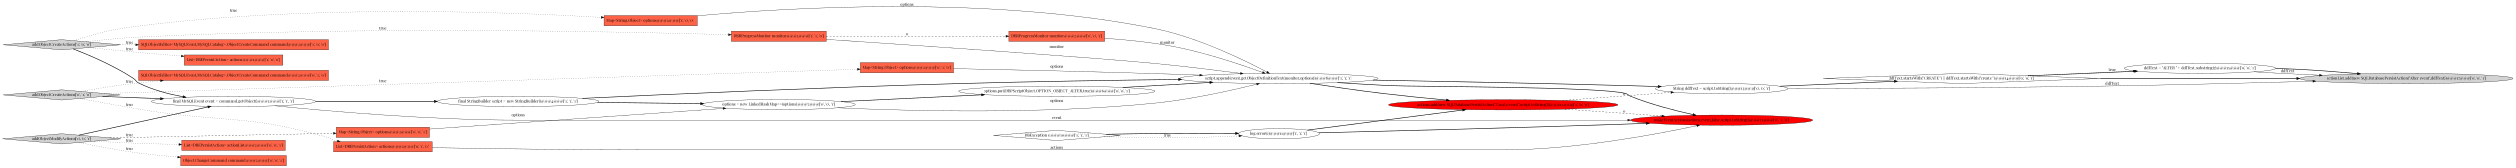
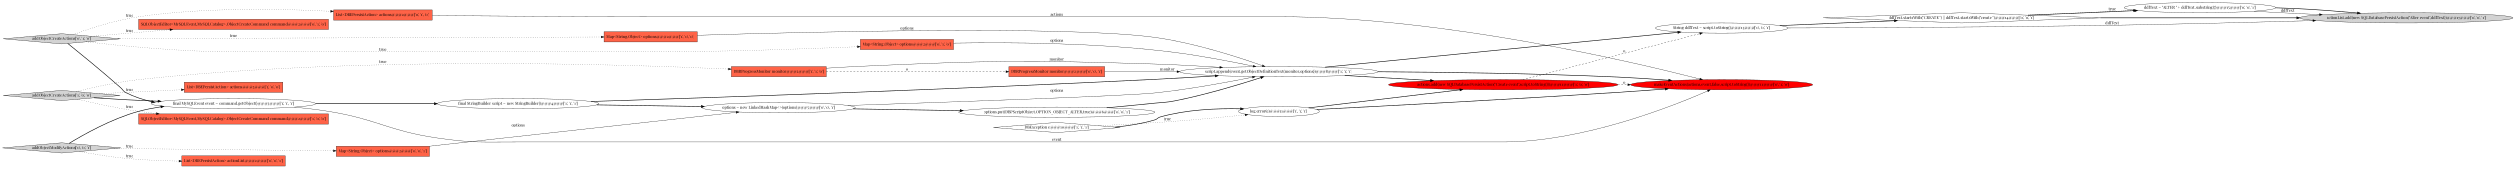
(336, 12) -> (360, 38)
(221, 136) -> (224, 150)
(234, 161) -> none
